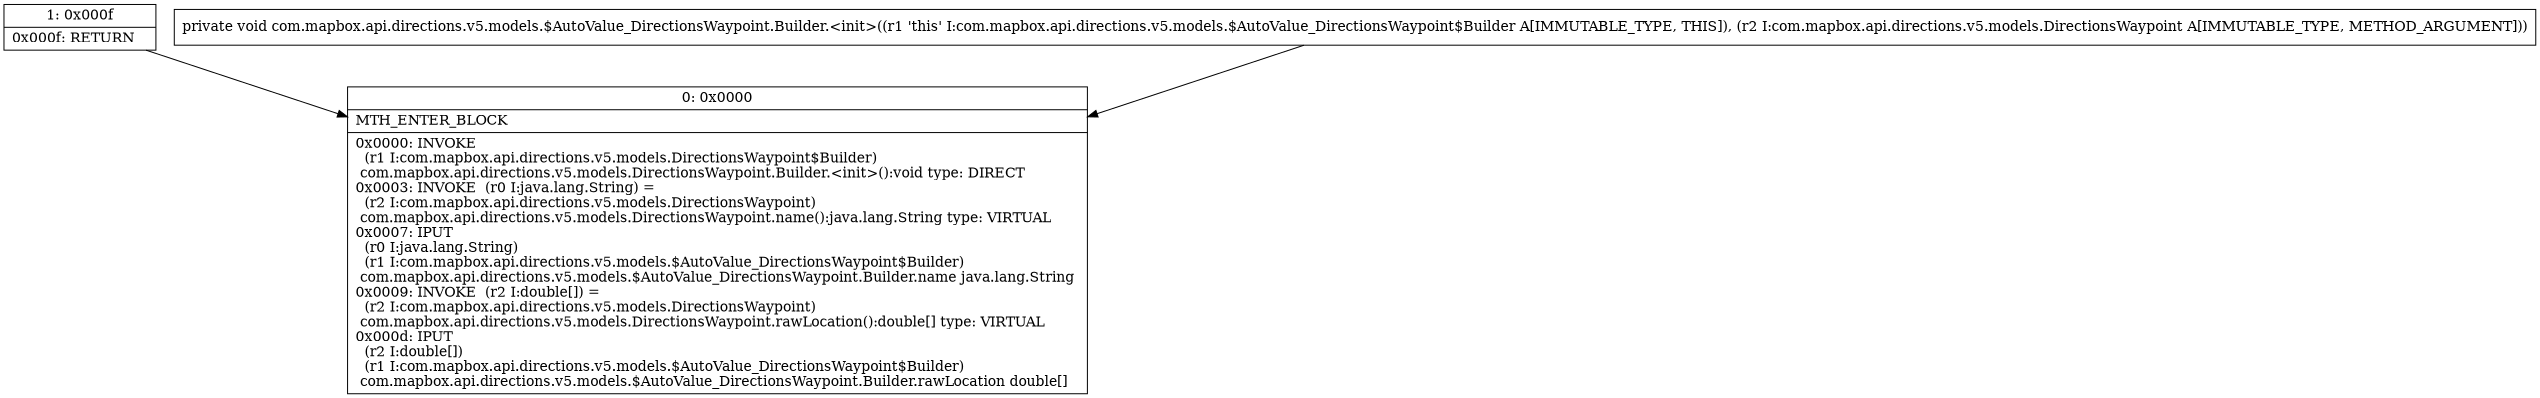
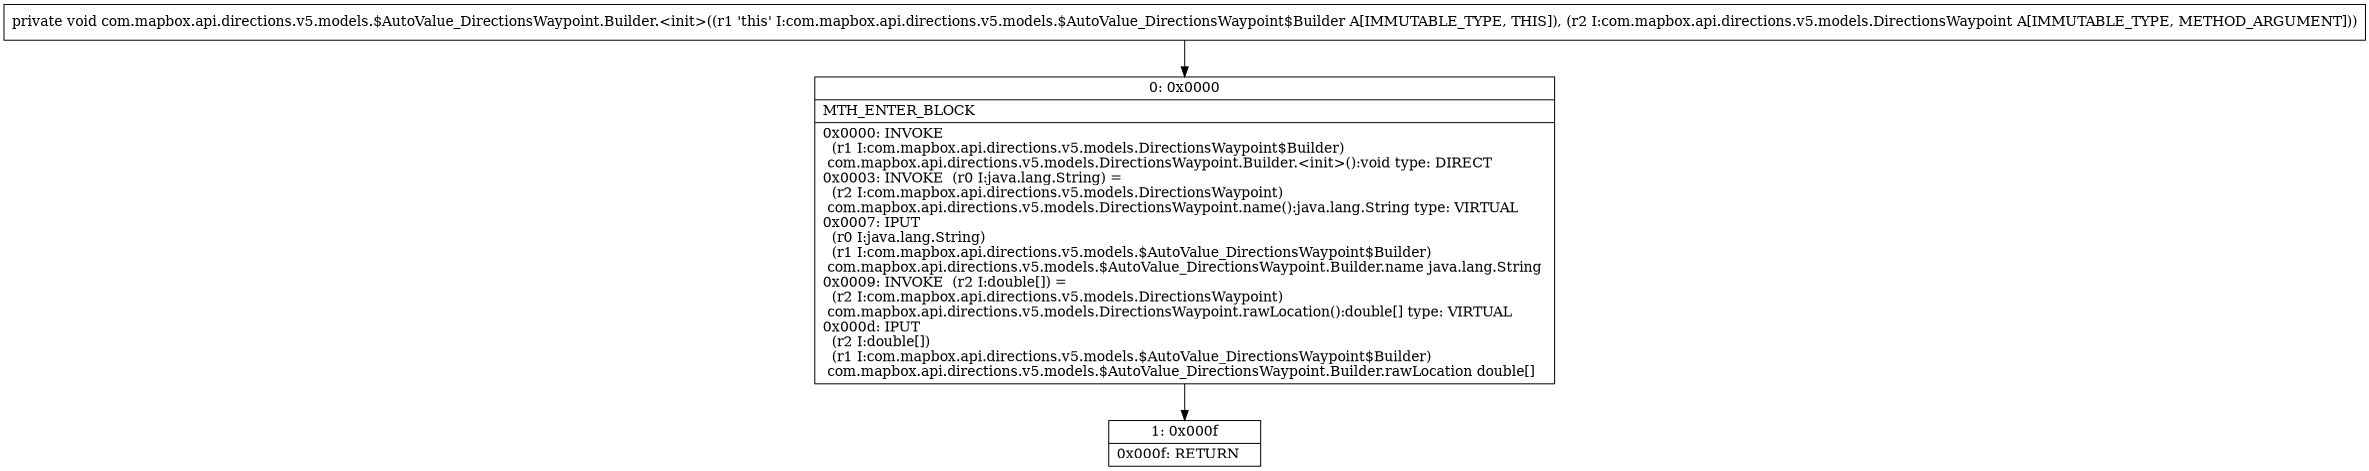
(242, 82) -> (1185, 397)
